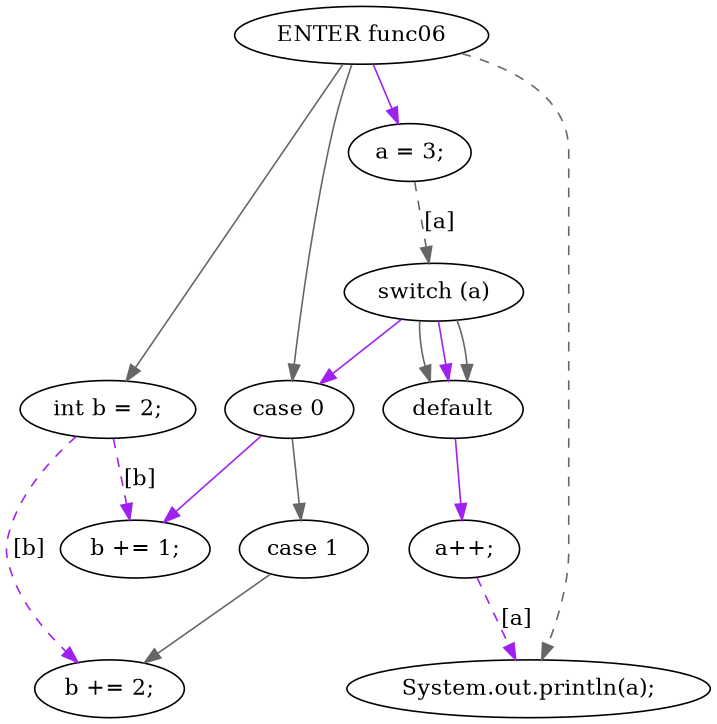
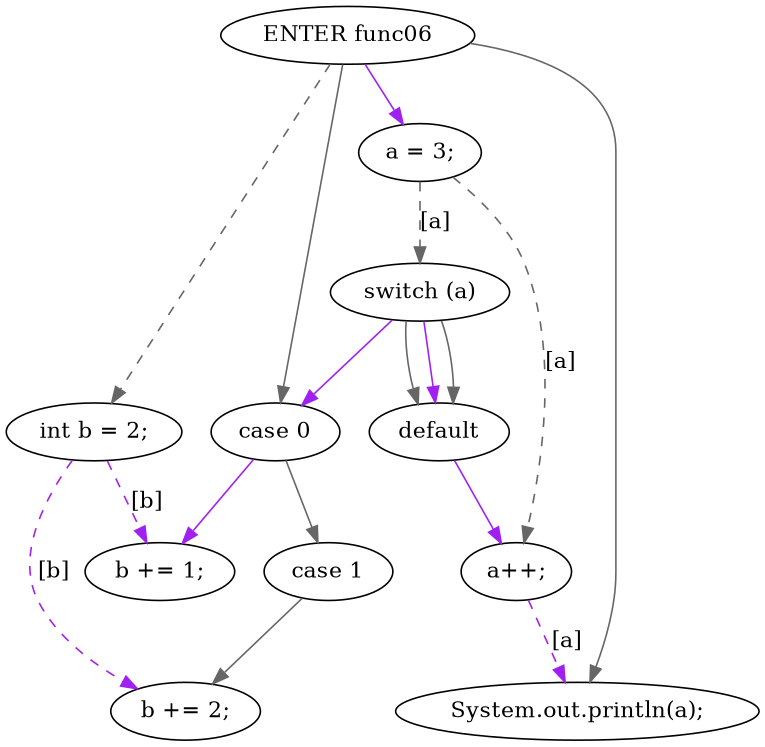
(239, 216) -> (225, 227)
(569, 321) -> (616, 311)
none -> (542, 338)
